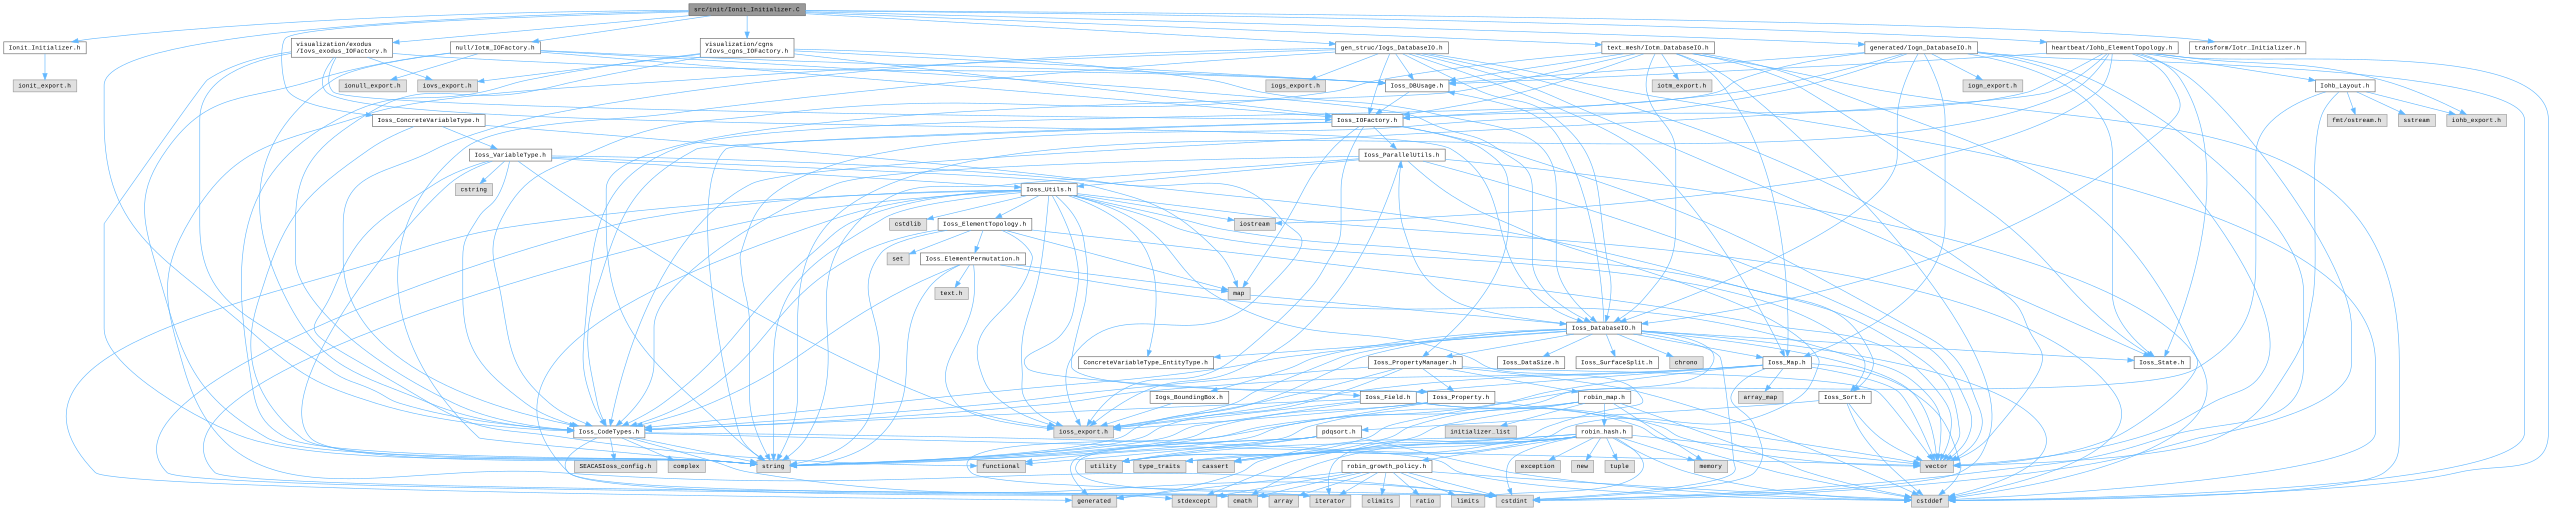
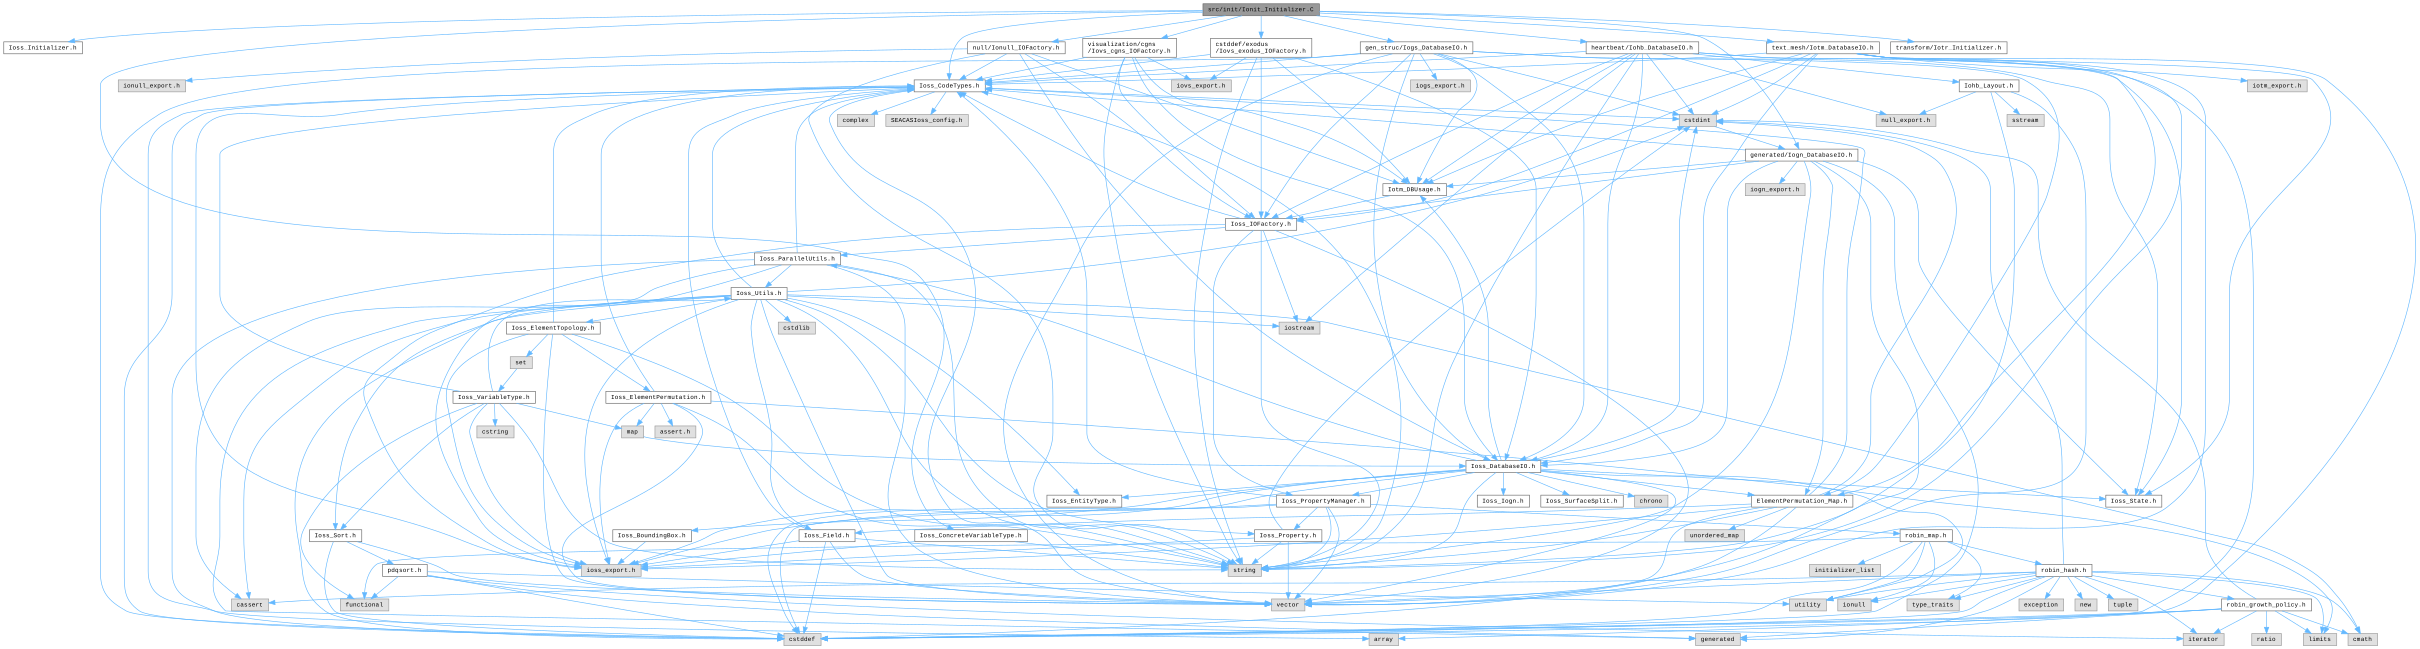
(45, 48) -> (43, 48)
(342, 48) -> (1261, 48)
(495, 48) -> (1016, 48)
(2112, 48) -> (1642, 48)
(45, 86) -> none
(1417, 86) -> (1415, 190)
(2357, 120) -> none
(2477, 120) -> (1906, 120)
(460, 134) -> (510, 378)
(1300, 196) -> (1279, 273)
(1113, 259) -> none
(952, 294) -> (675, 432)
(1146, 363) -> (1084, 501)
(1531, 363) -> (1503, 501)
(1787, 363) -> (1802, 501)
(1189, 397) -> (652, 536)
(1761, 397) -> (1715, 536)
(2186, 432) -> (1753, 139)
(687, 448) -> (208, 123)
(1711, 467) -> (1854, 605)
none -> (1627, 468)
(1194, 501) -> none
(1381, 501) -> none
